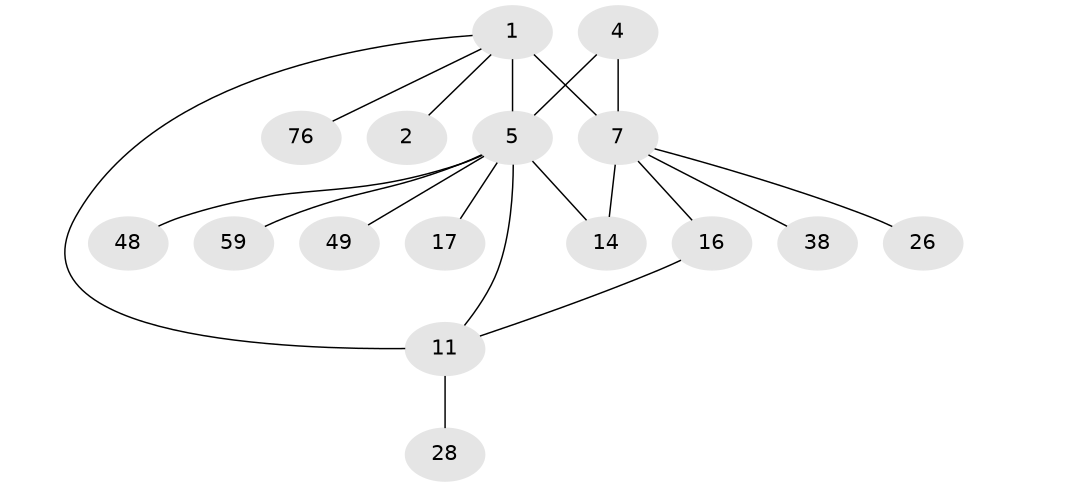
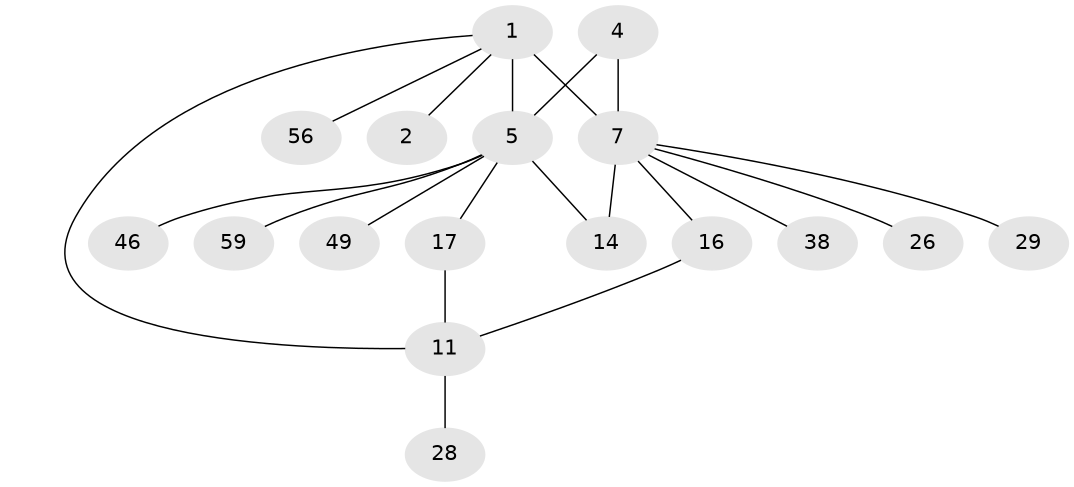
(301, 138) -> (301, 138)
(128, 243) -> (128, 243)
none -> (1029, 243)
(504, 250) -> (445, 296)
